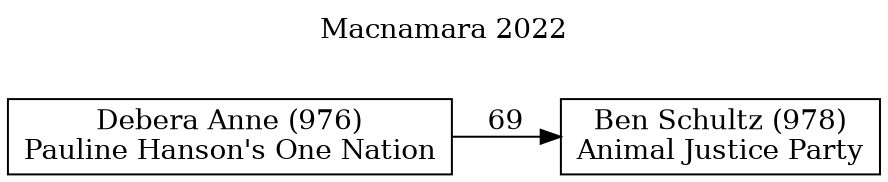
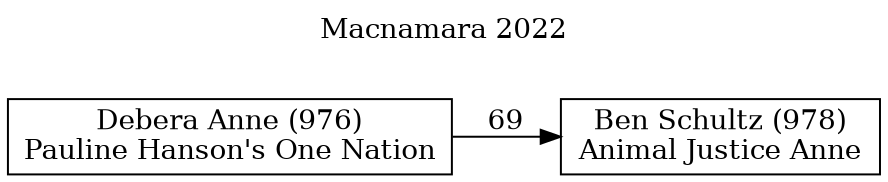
(720, 137) -> (720, 137)
